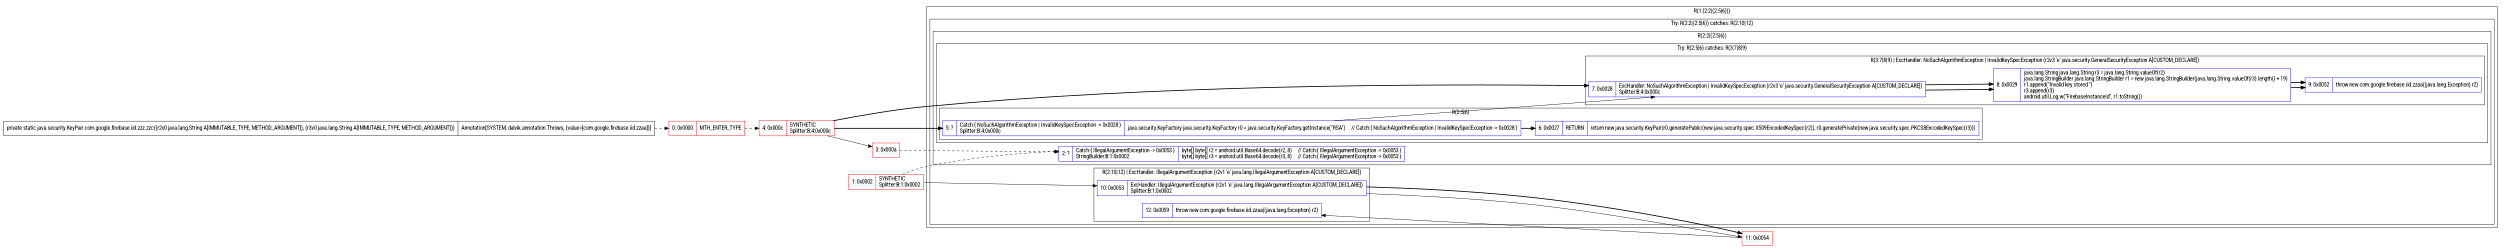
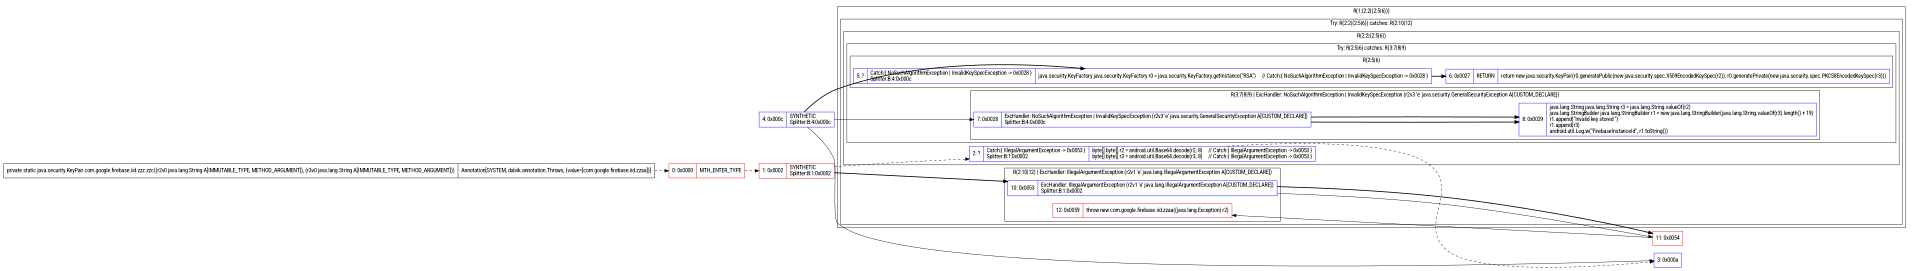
(2393, 85) -> none
(1208, 89) -> (902, 120)
(2039, 91) -> (1565, 125)
(1469, 111) -> none
(750, 128) -> (750, 171)
(797, 128) -> (797, 120)
(886, 150) -> (1668, 260)
(977, 151) -> (1439, 207)
(1103, 157) -> (1007, 157)
(1008, 184) -> (919, 177)
(1232, 211) -> (1142, 211)
